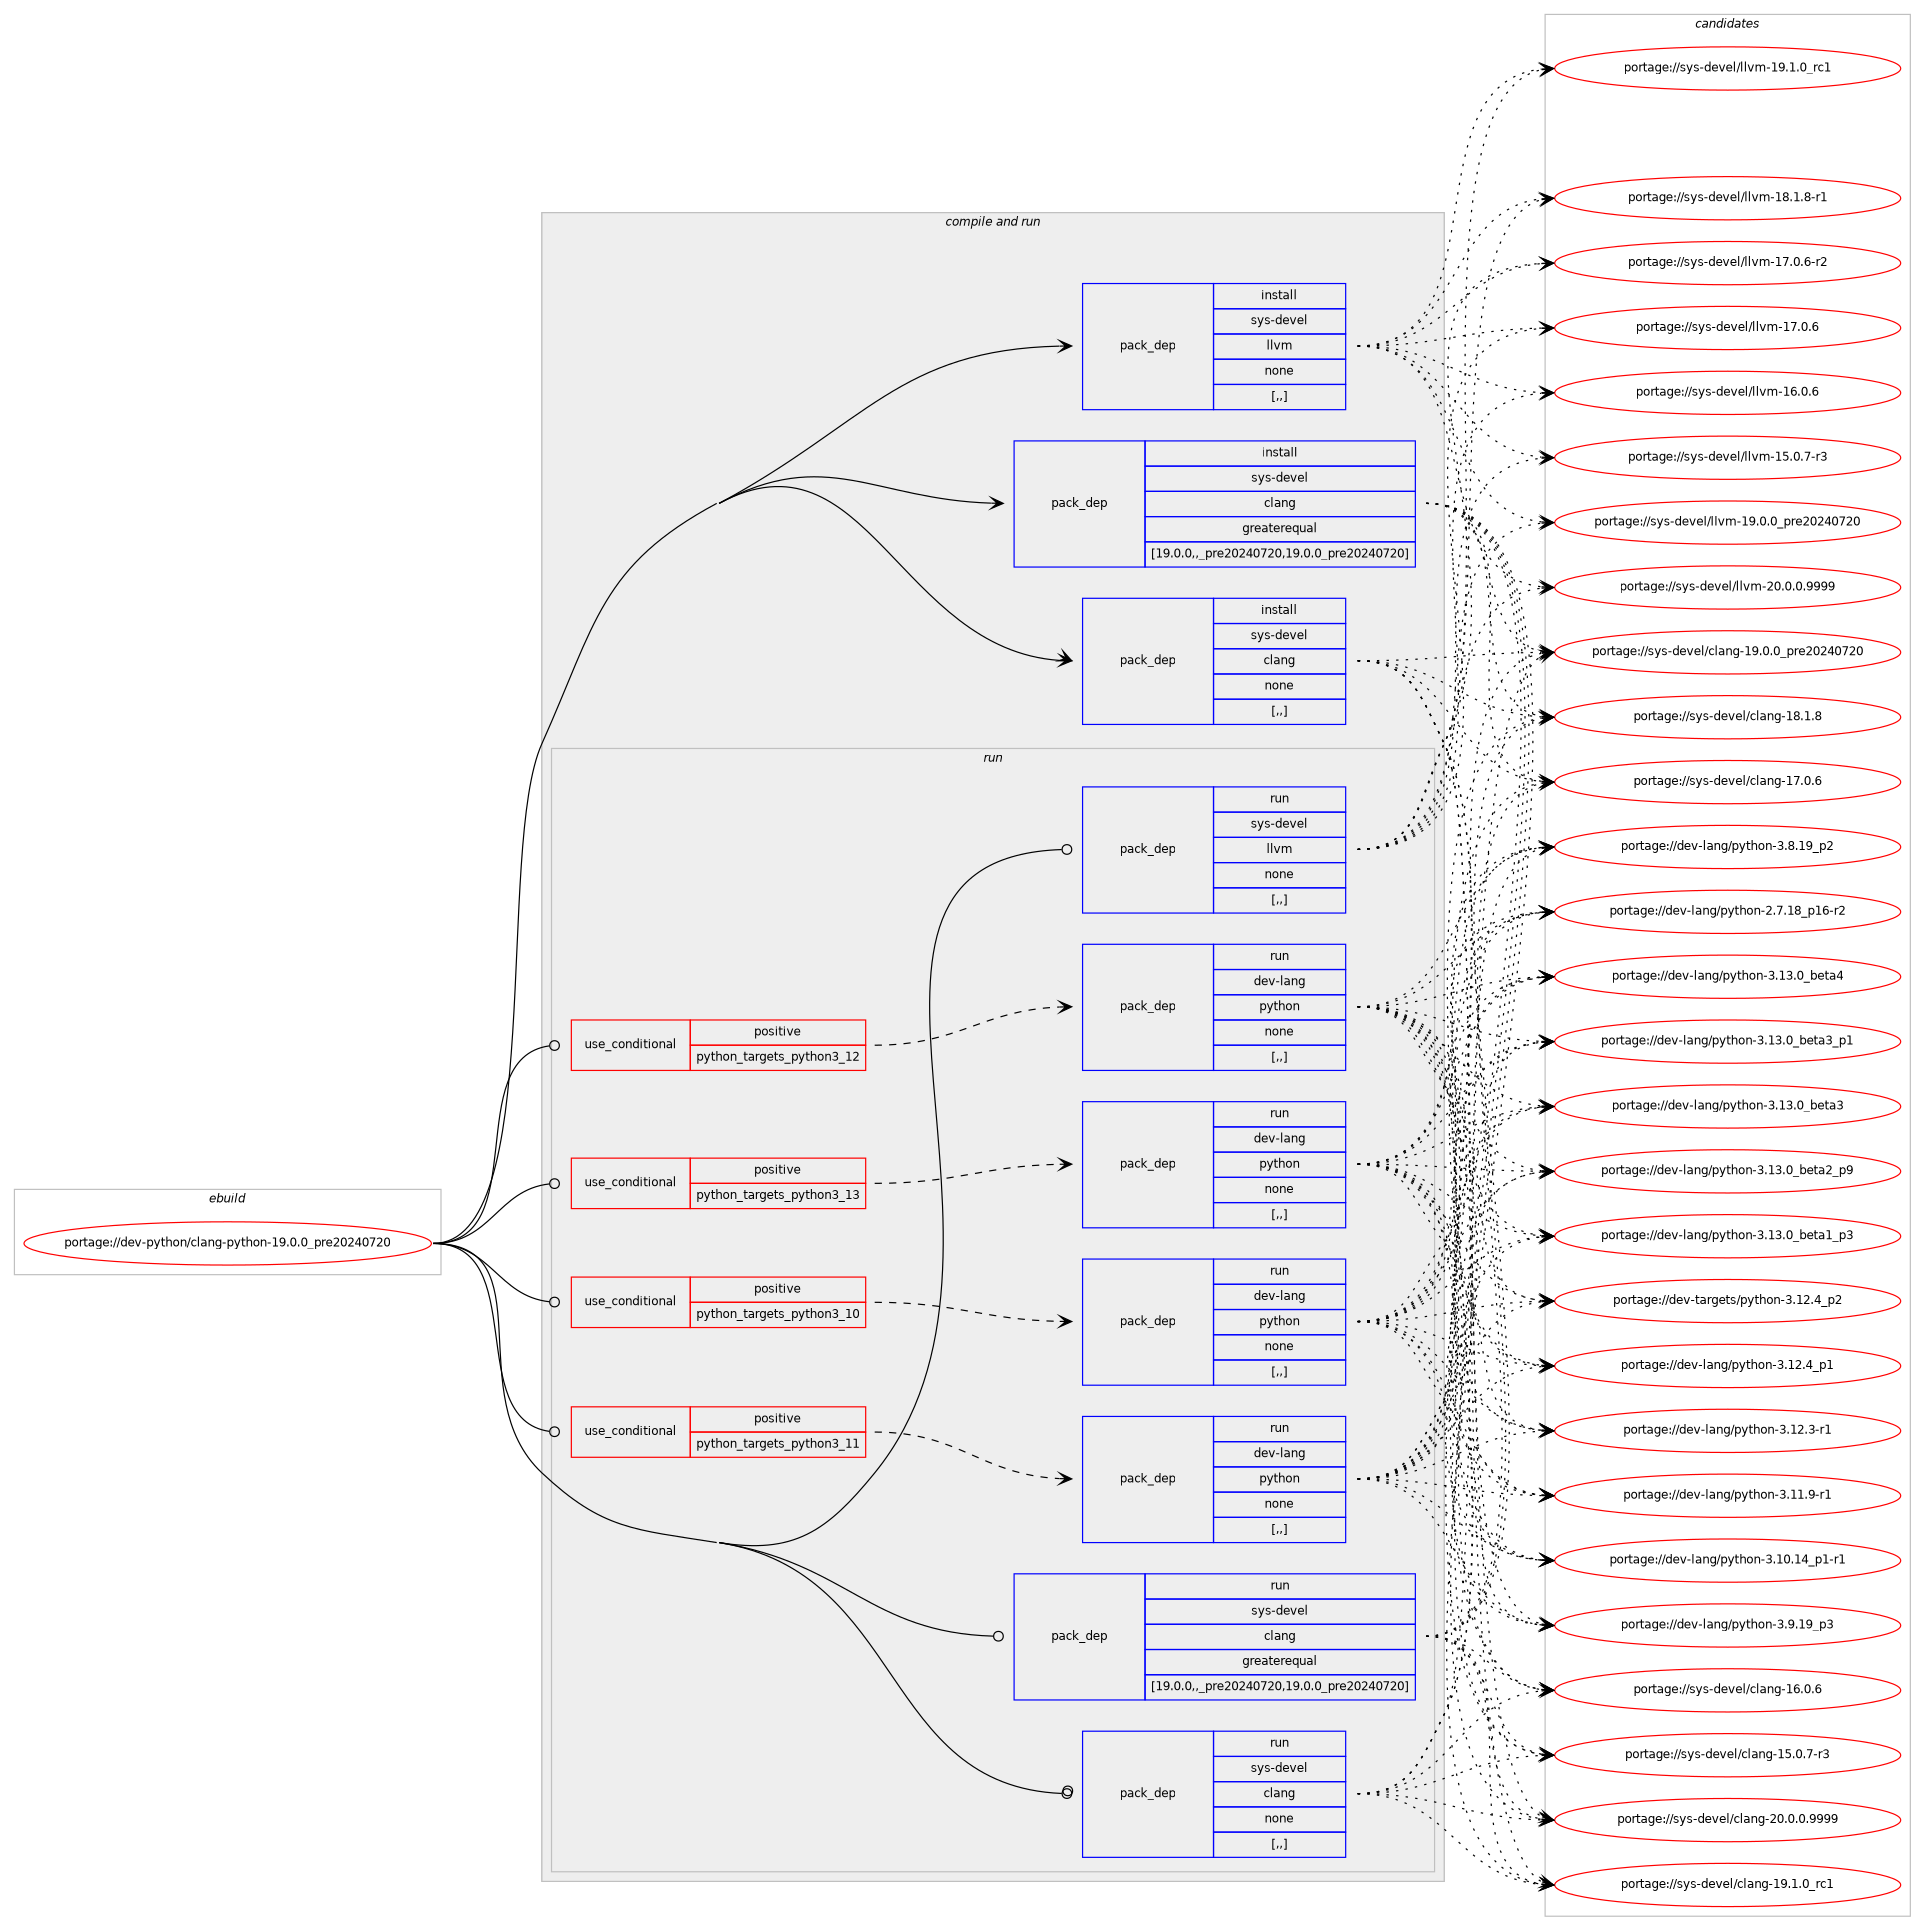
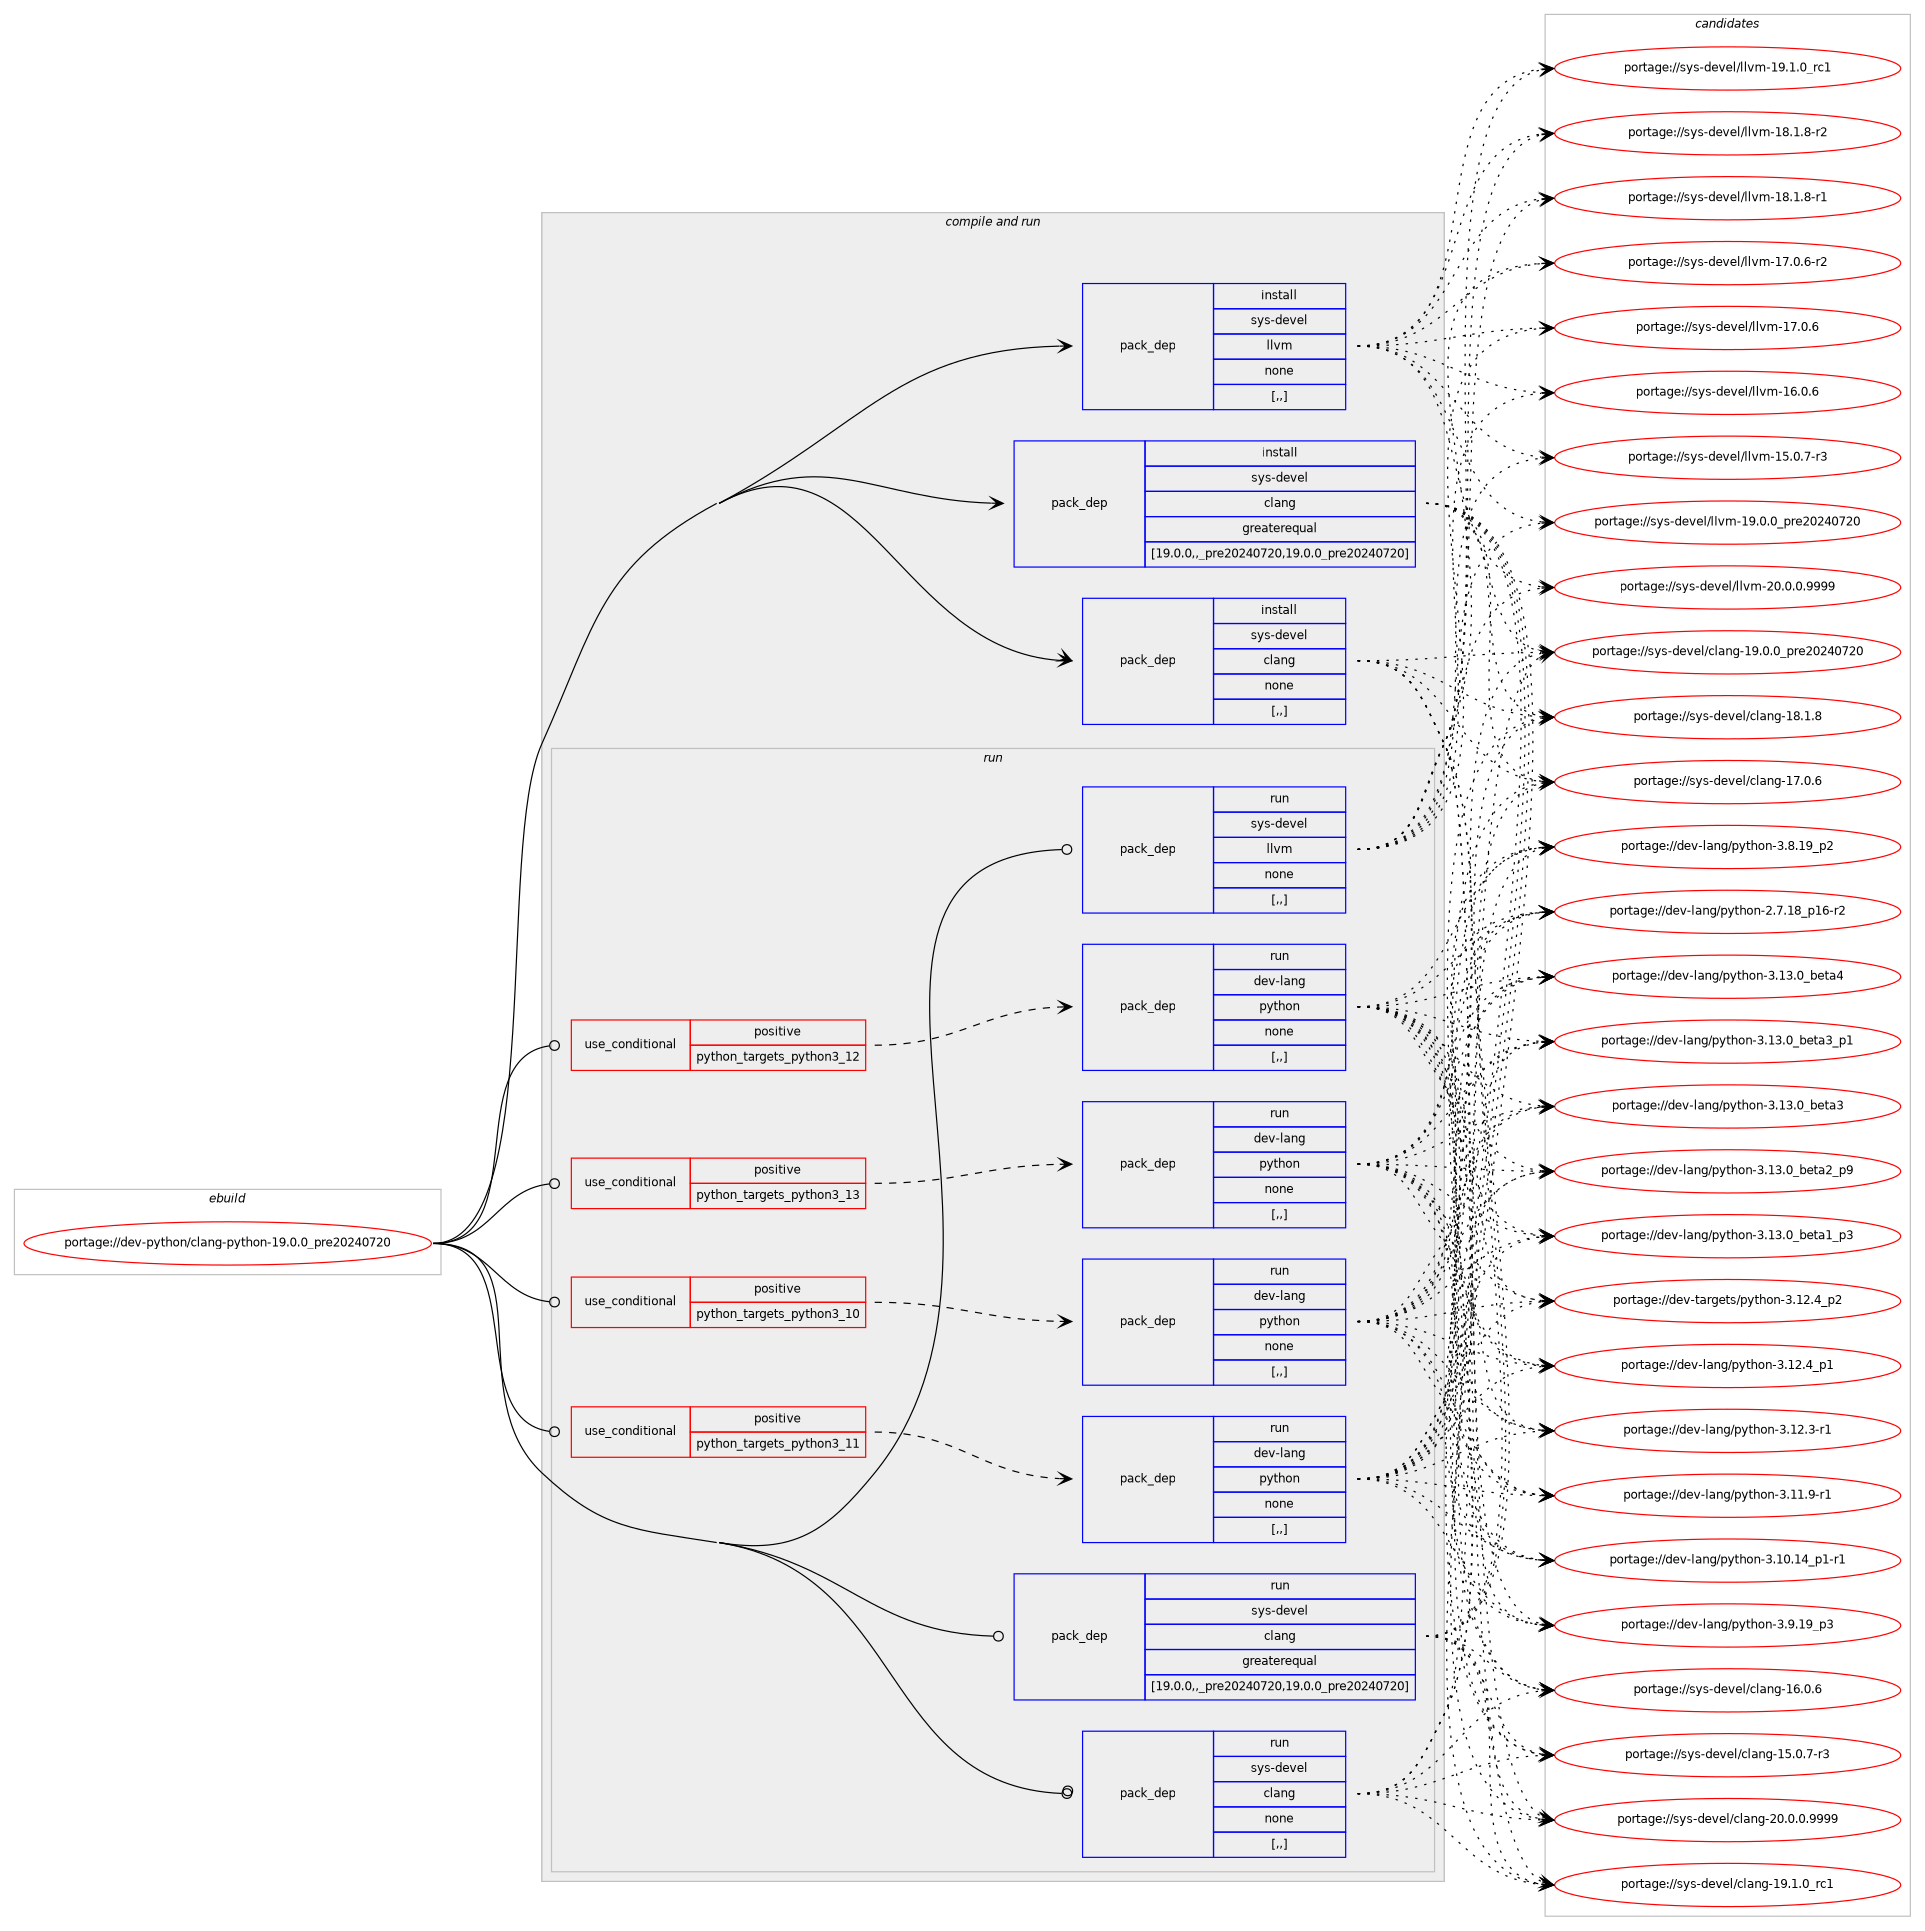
none -> (1728, 133)
